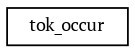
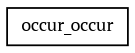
(68, 27) -> (68, 27)
